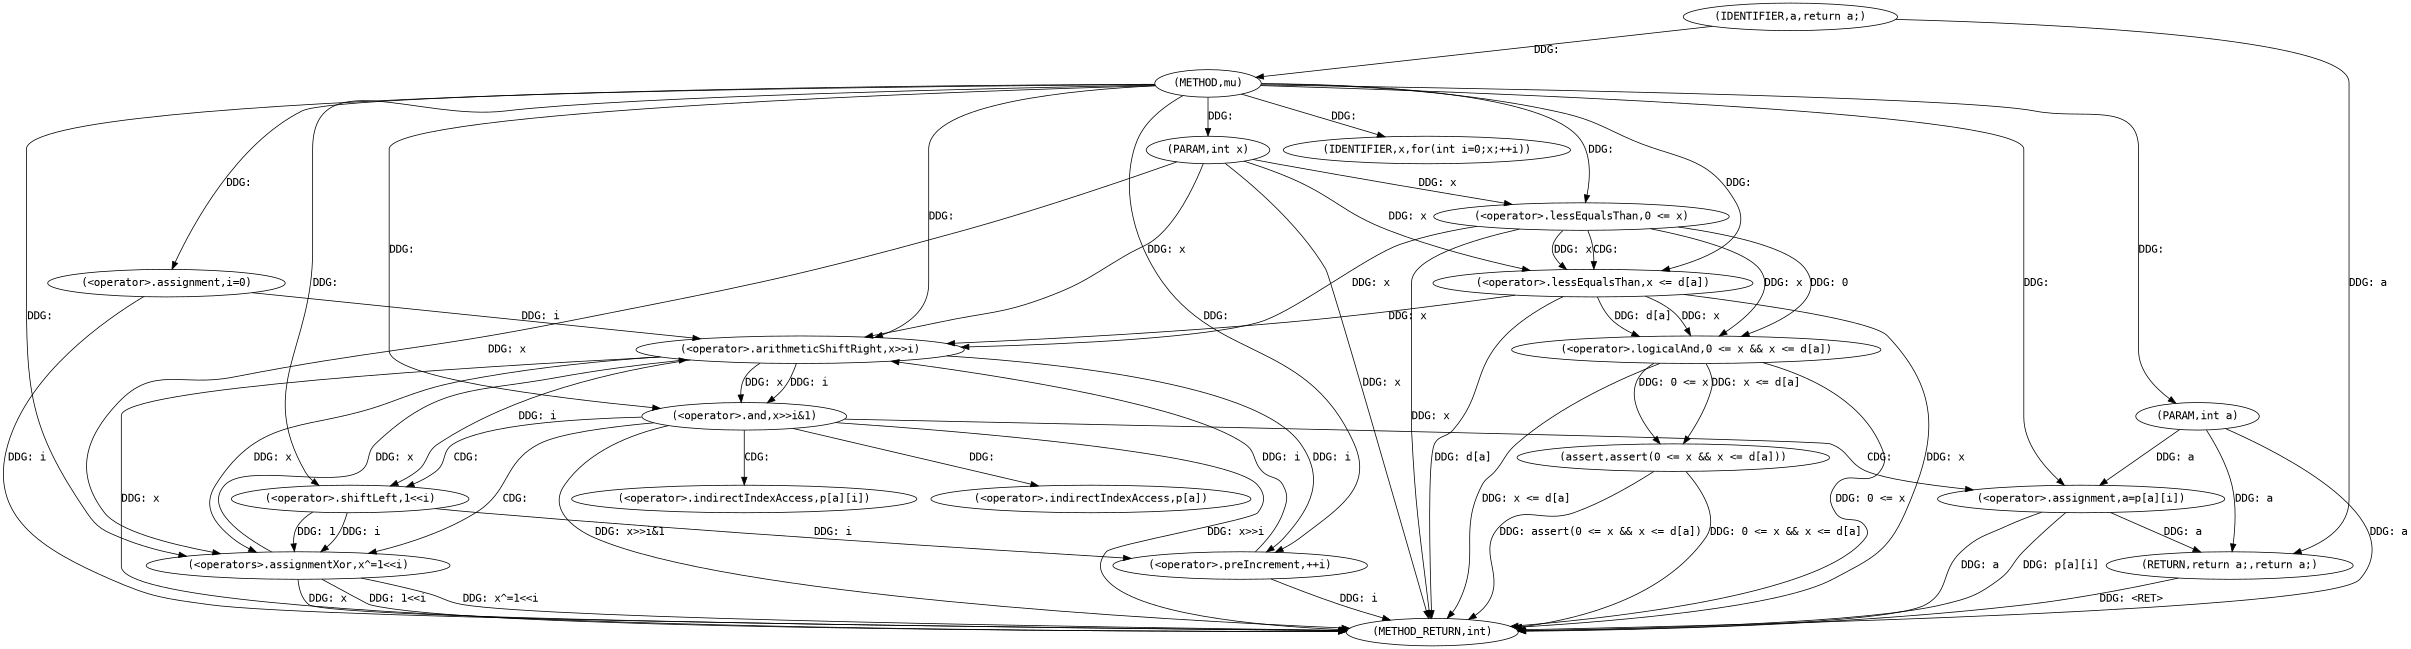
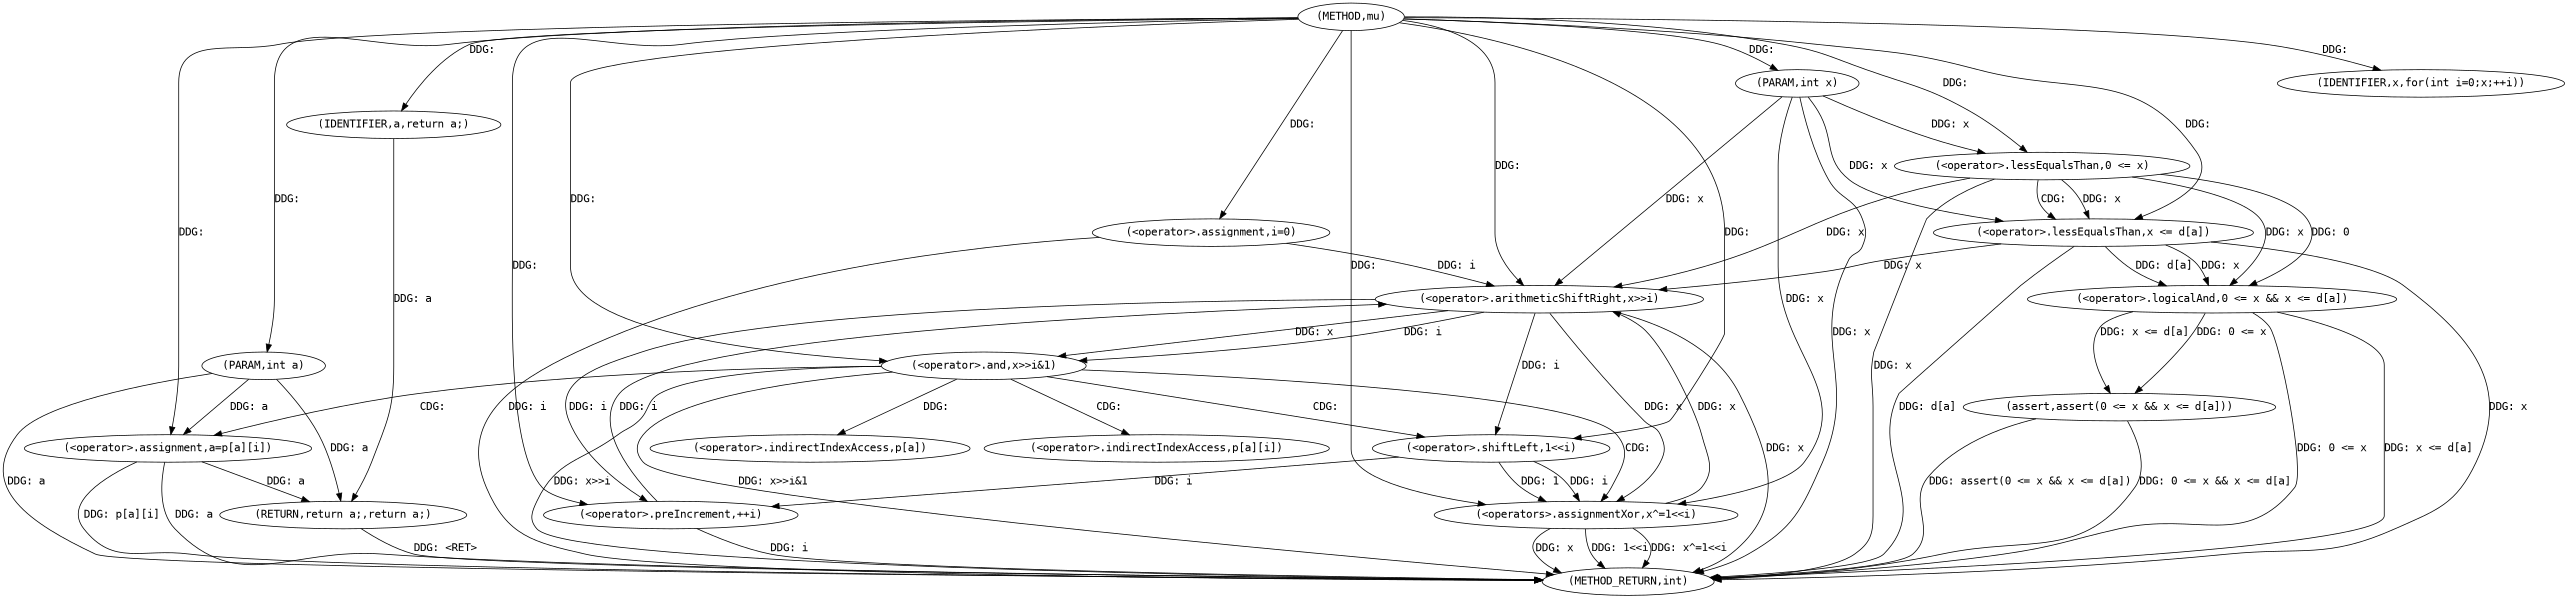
(1488, 51) -> (839, 25)
